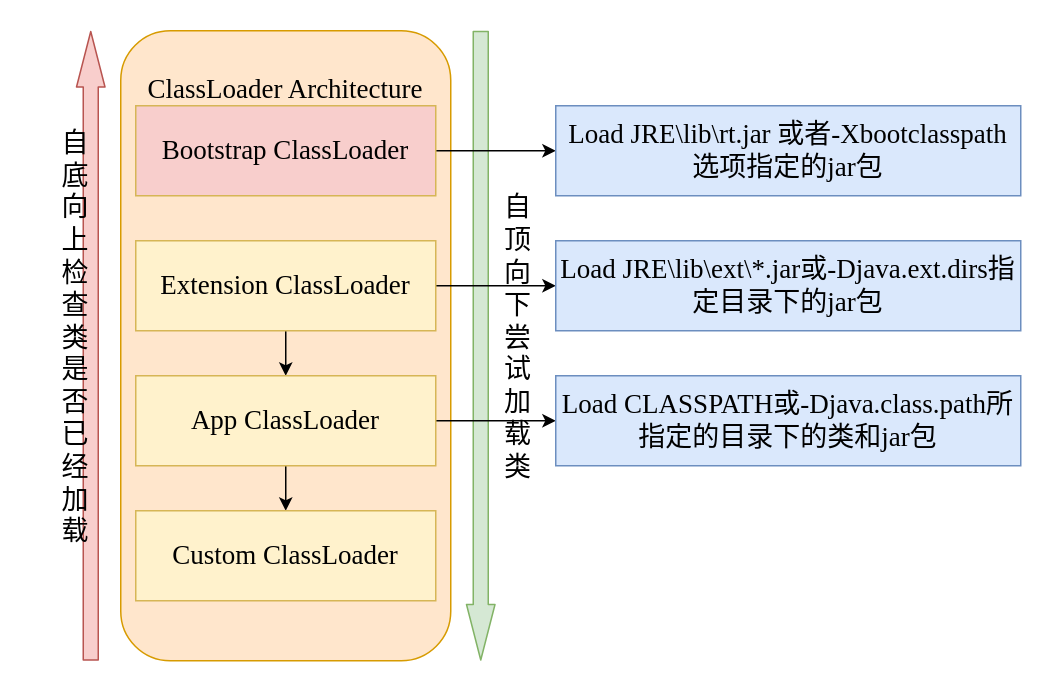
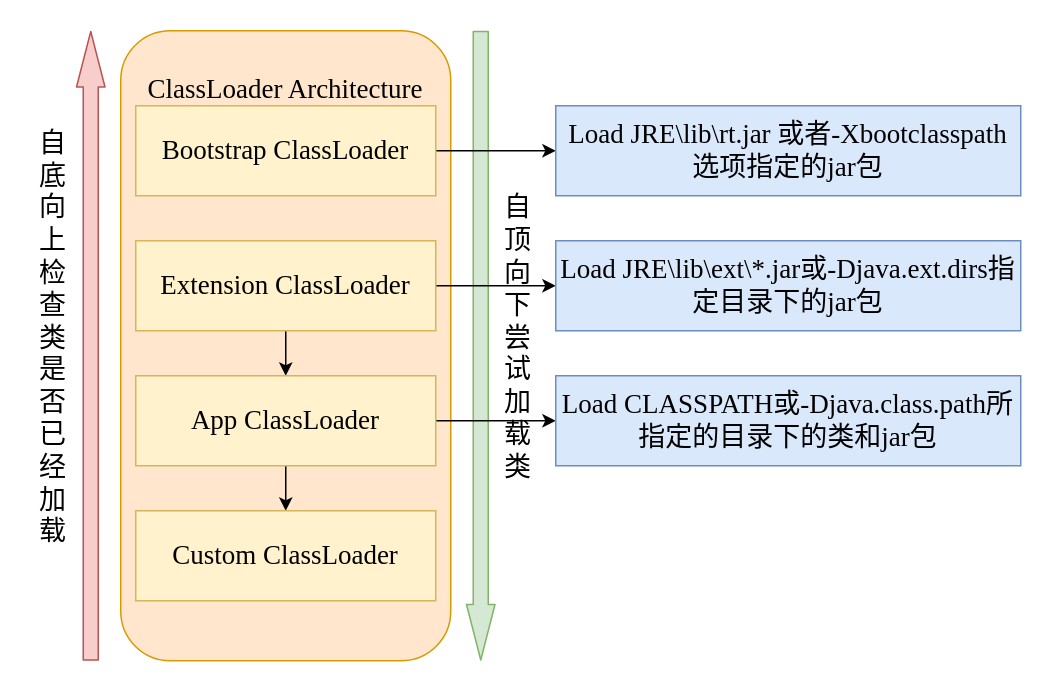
(286, 151) -> (286, 151)
(76, 338) -> (53, 338)
